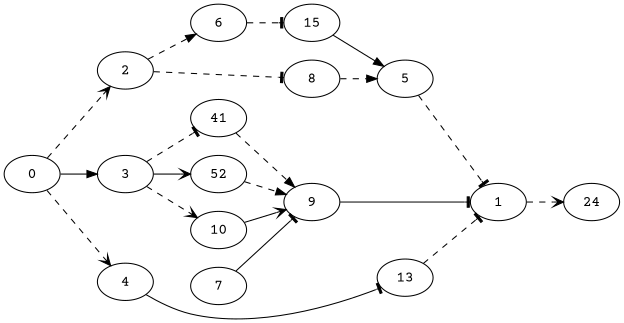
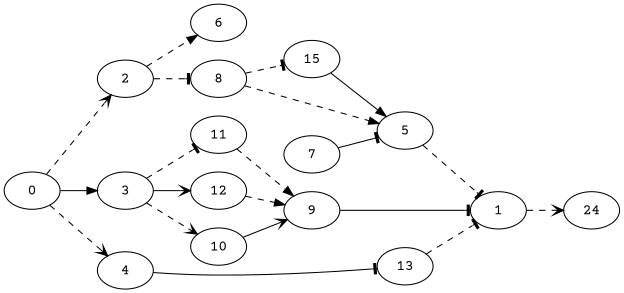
(263, 23) -> (263, 69)
(219, 118) -> (219, 135)
(219, 174) -> (219, 191)
(263, 246) -> (356, 143)
